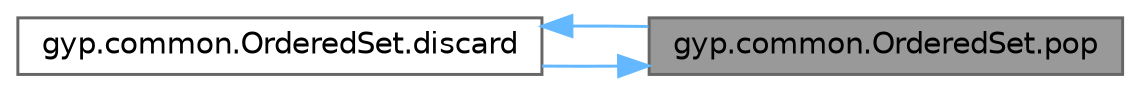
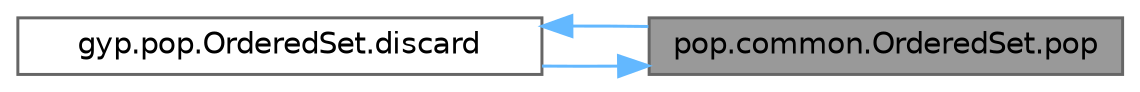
(280, 46) -> (280, 46)
(886, 46) -> (886, 46)
